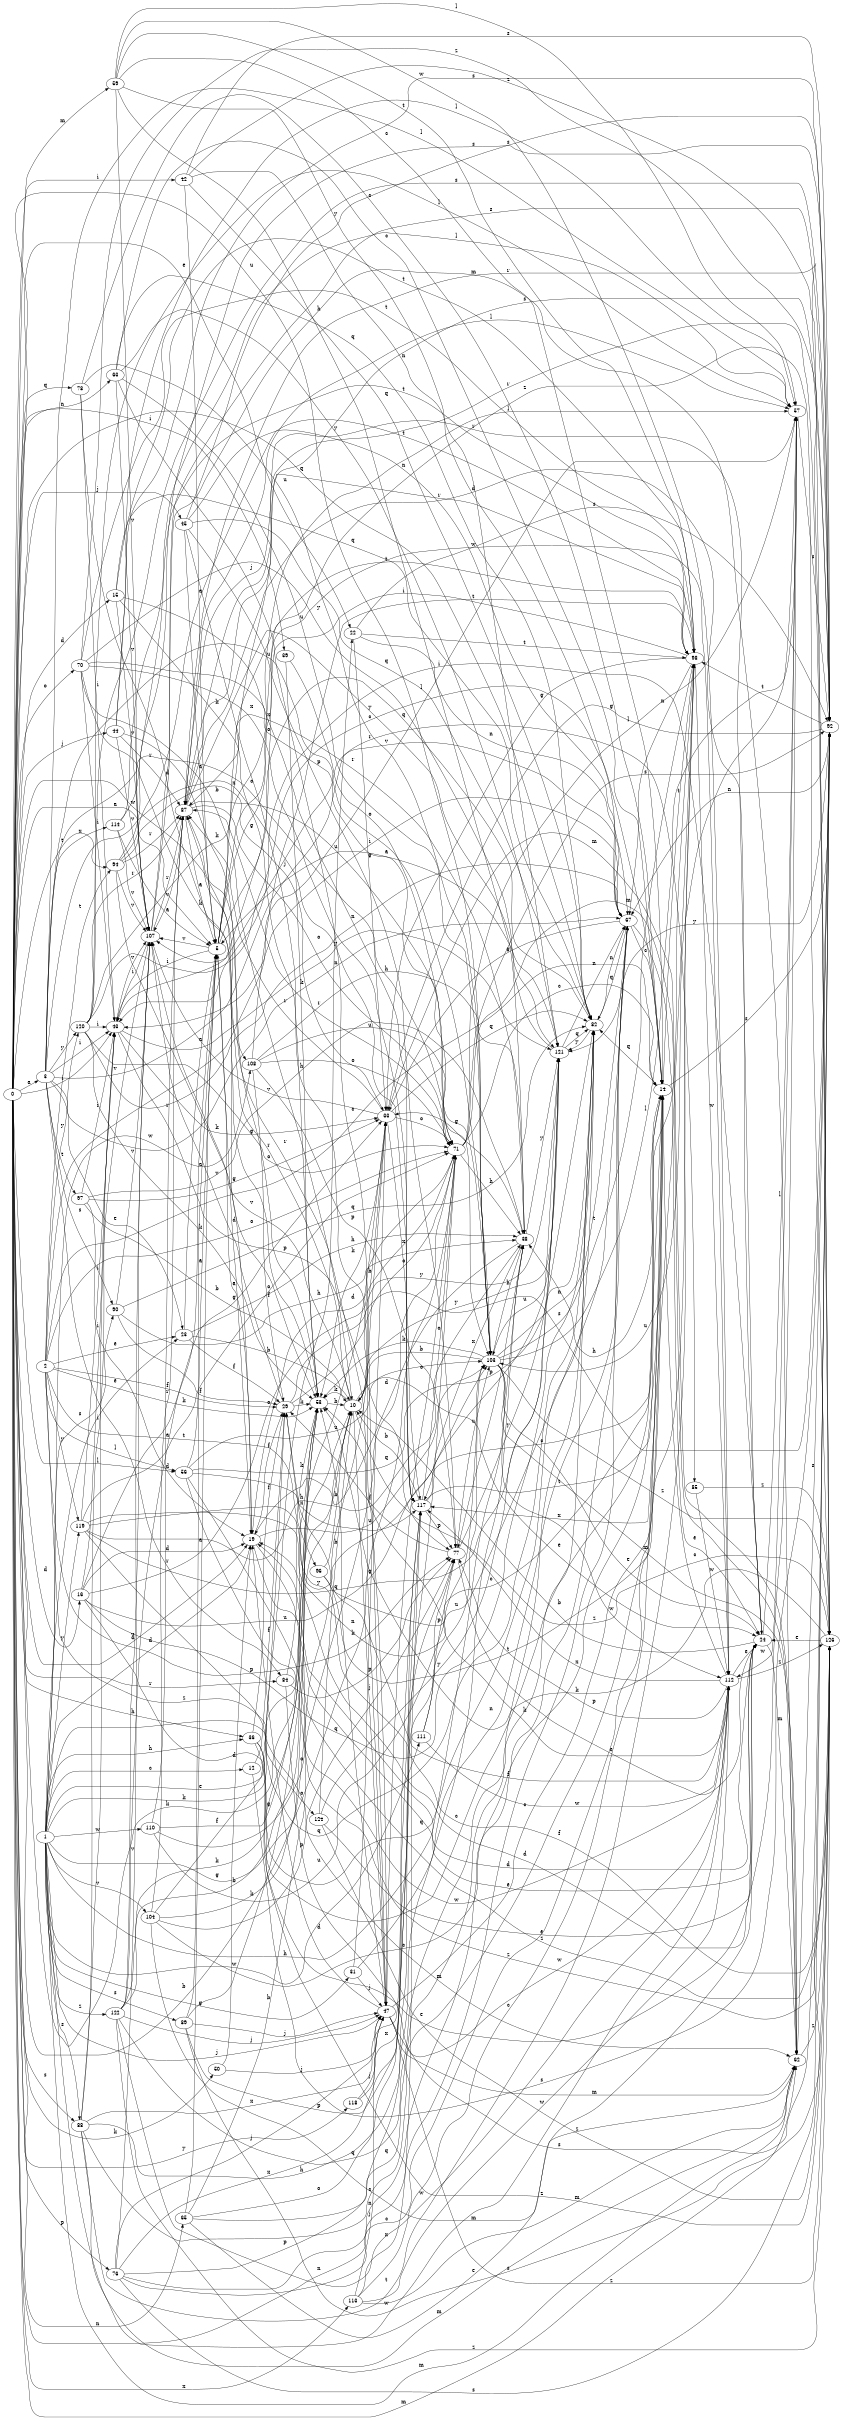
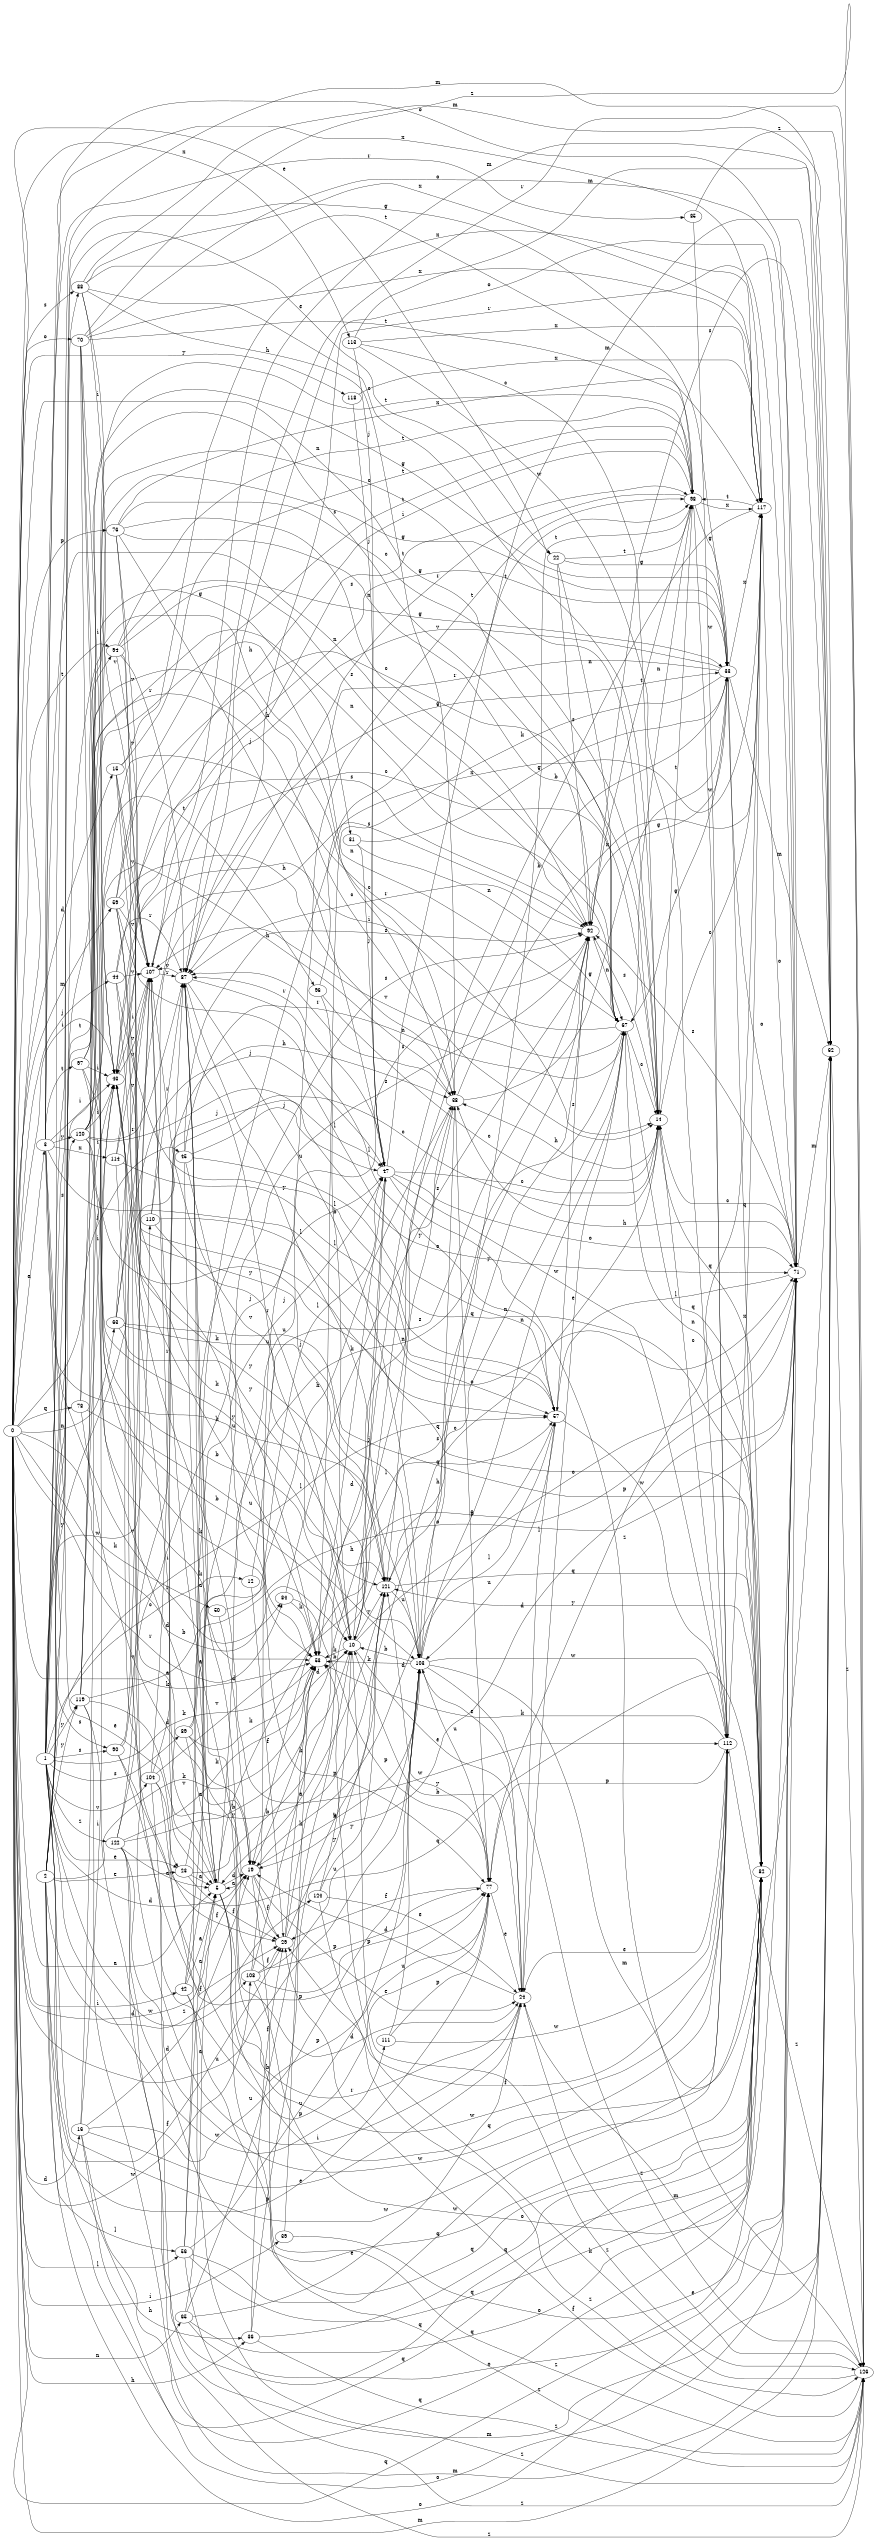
(372, 1271) -> (432, 1134)
